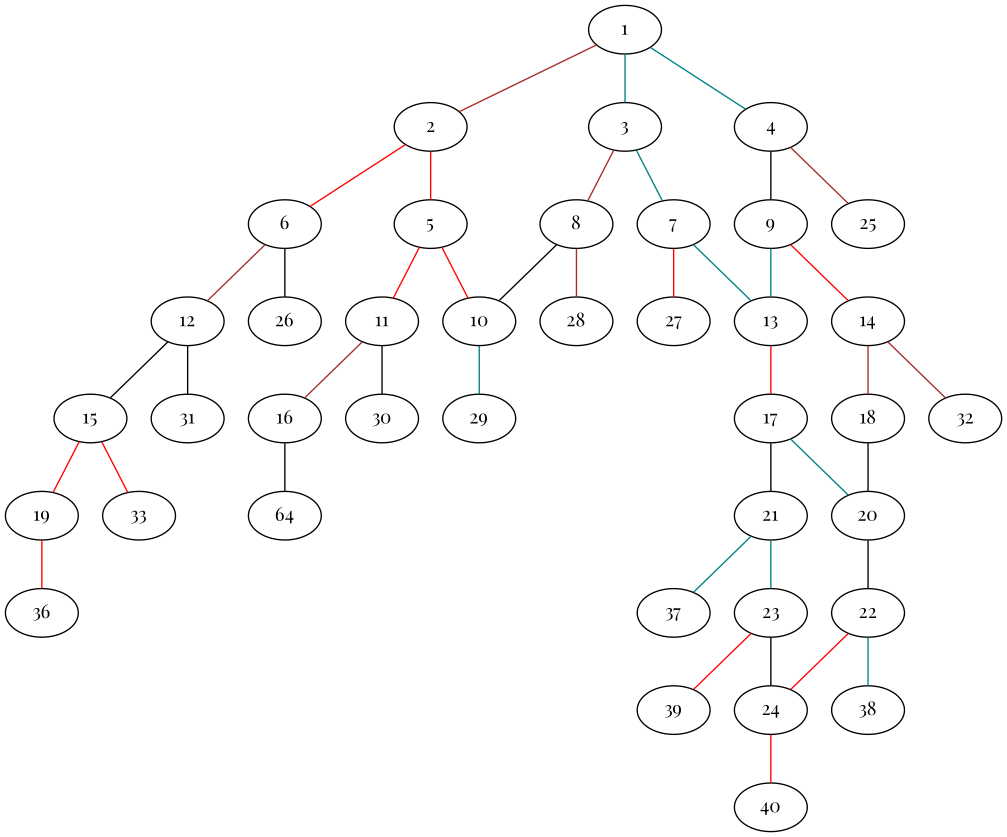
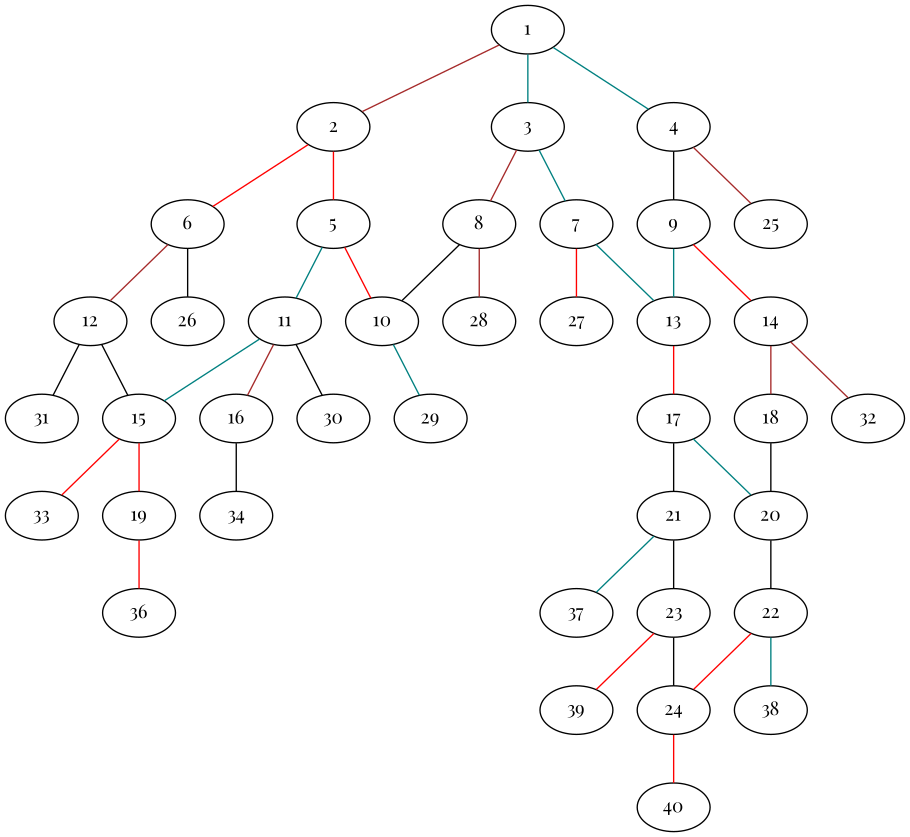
(406, 273) -> (309, 273)
none -> (212, 370)
(285, 516) -> (236, 516)
(771, 564) -> (674, 564)
